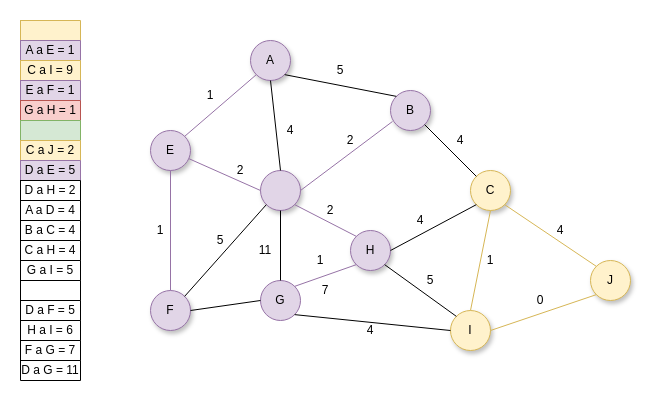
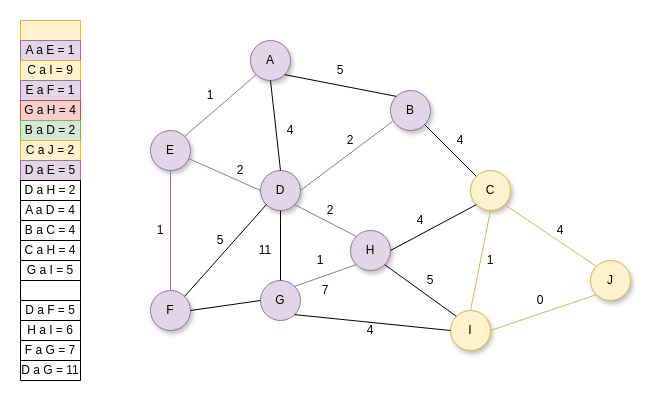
(51, 111) -> (51, 111)
none -> (51, 131)
none -> (281, 191)
